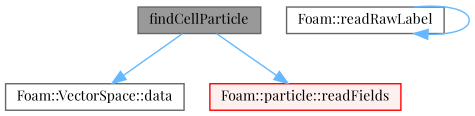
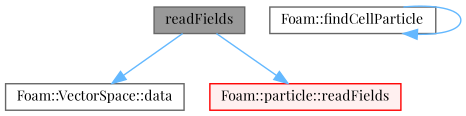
(199, 20) -> (199, 20)
(365, 20) -> (353, 20)
